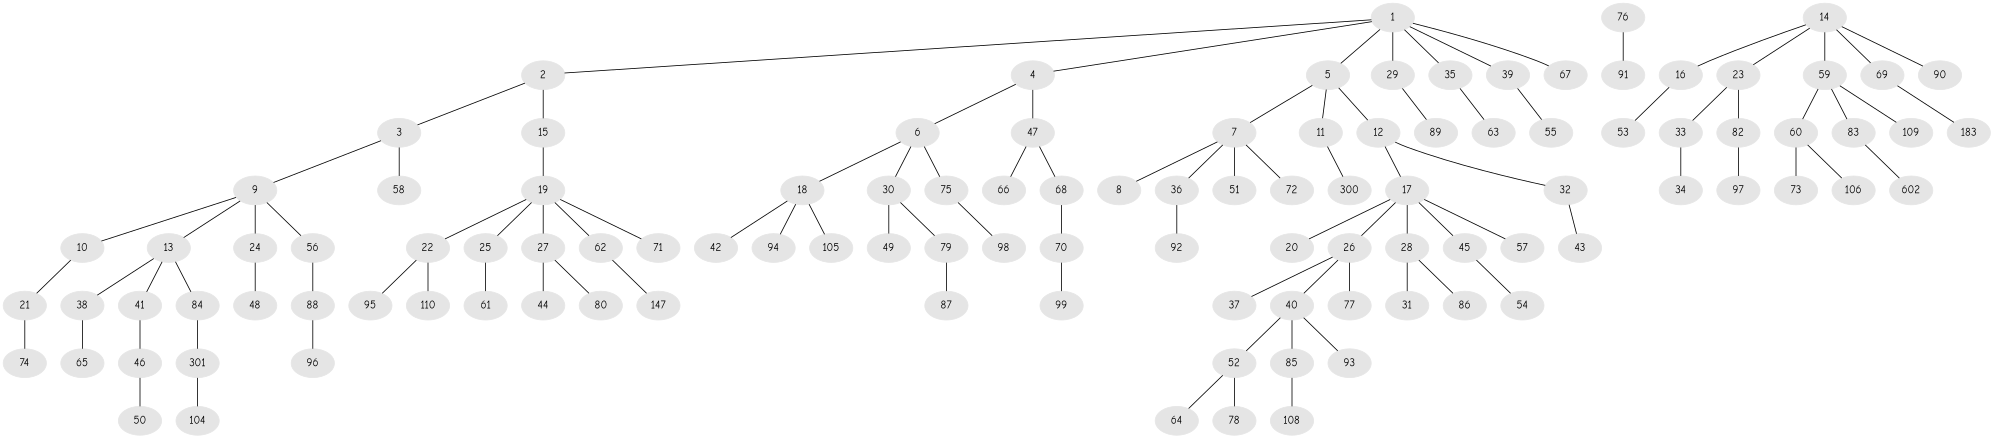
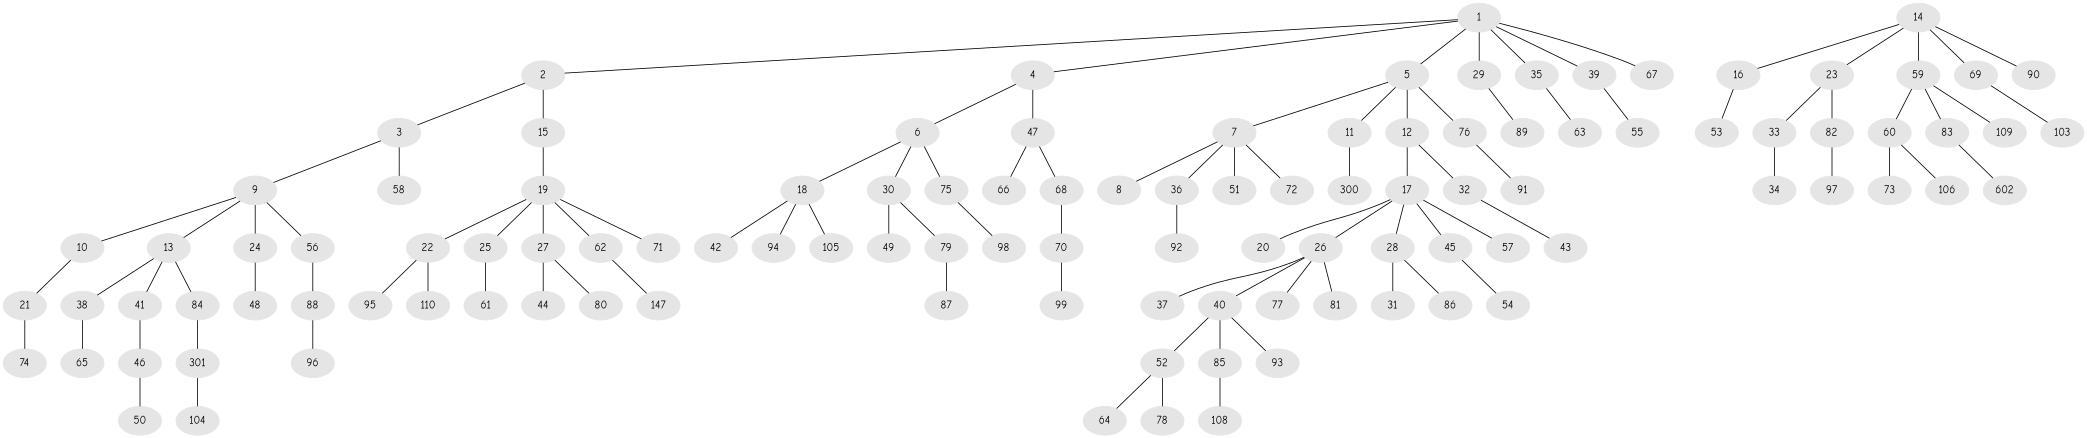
none -> (1436, 104)
(1969, 133) -> (2062, 133)
none -> (1335, 306)
